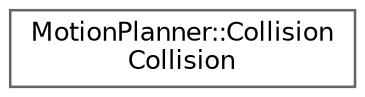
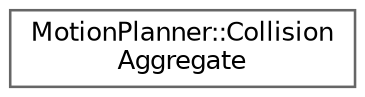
(183, 49) -> (183, 49)
